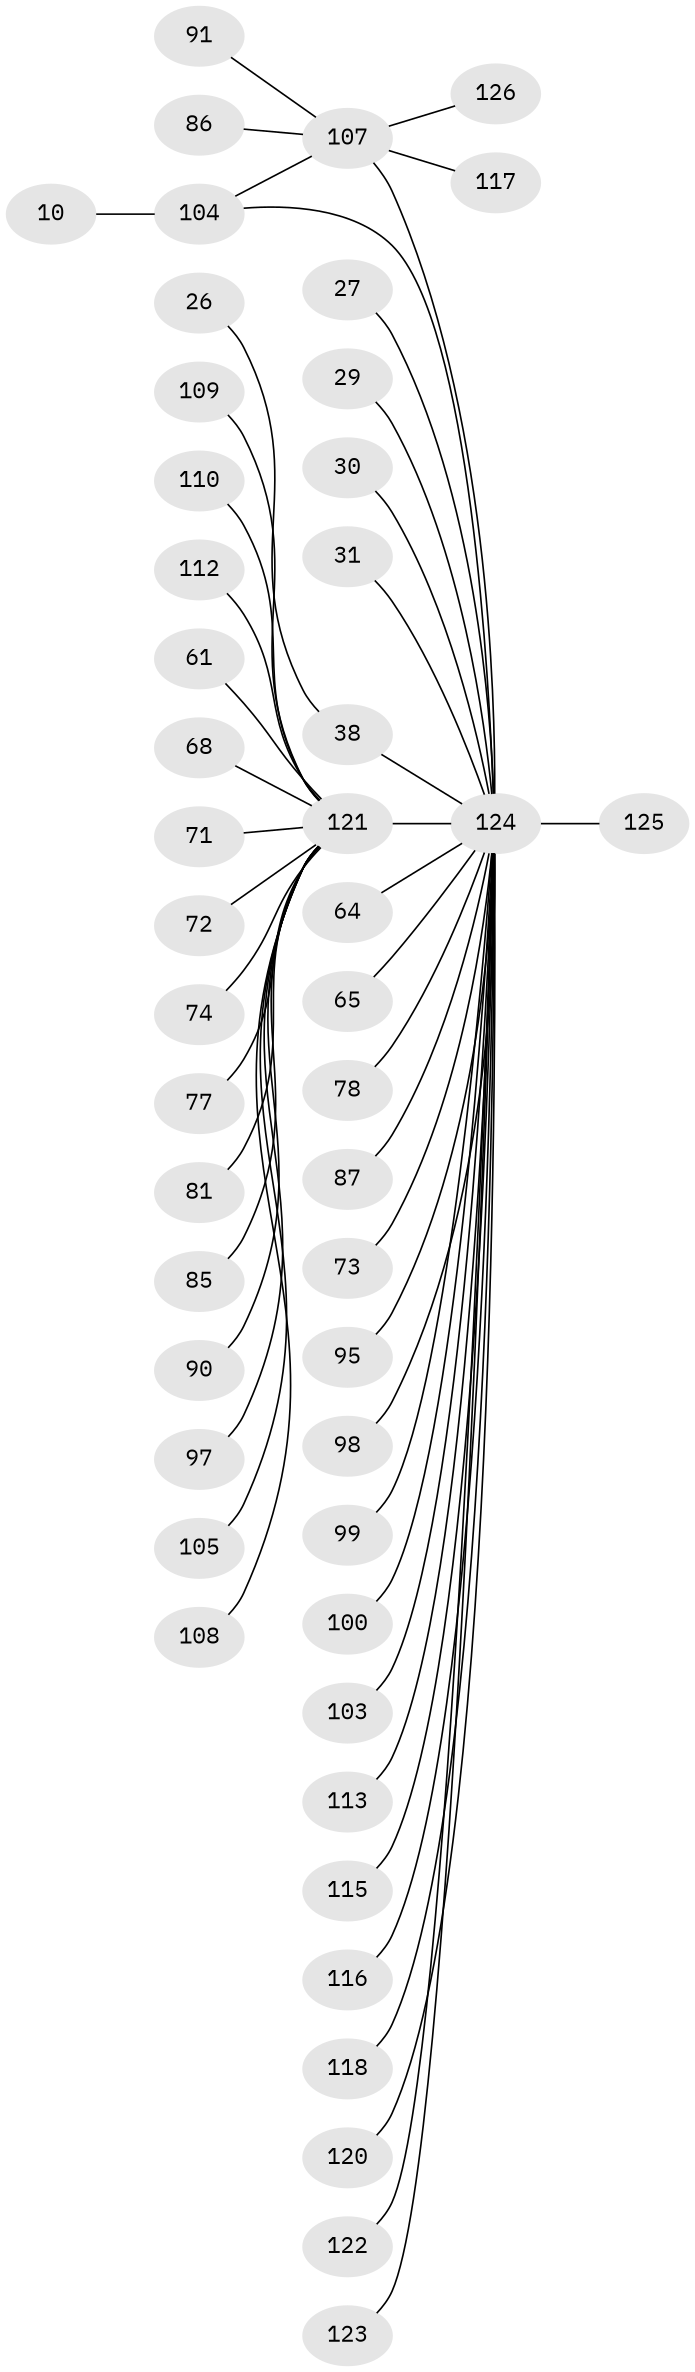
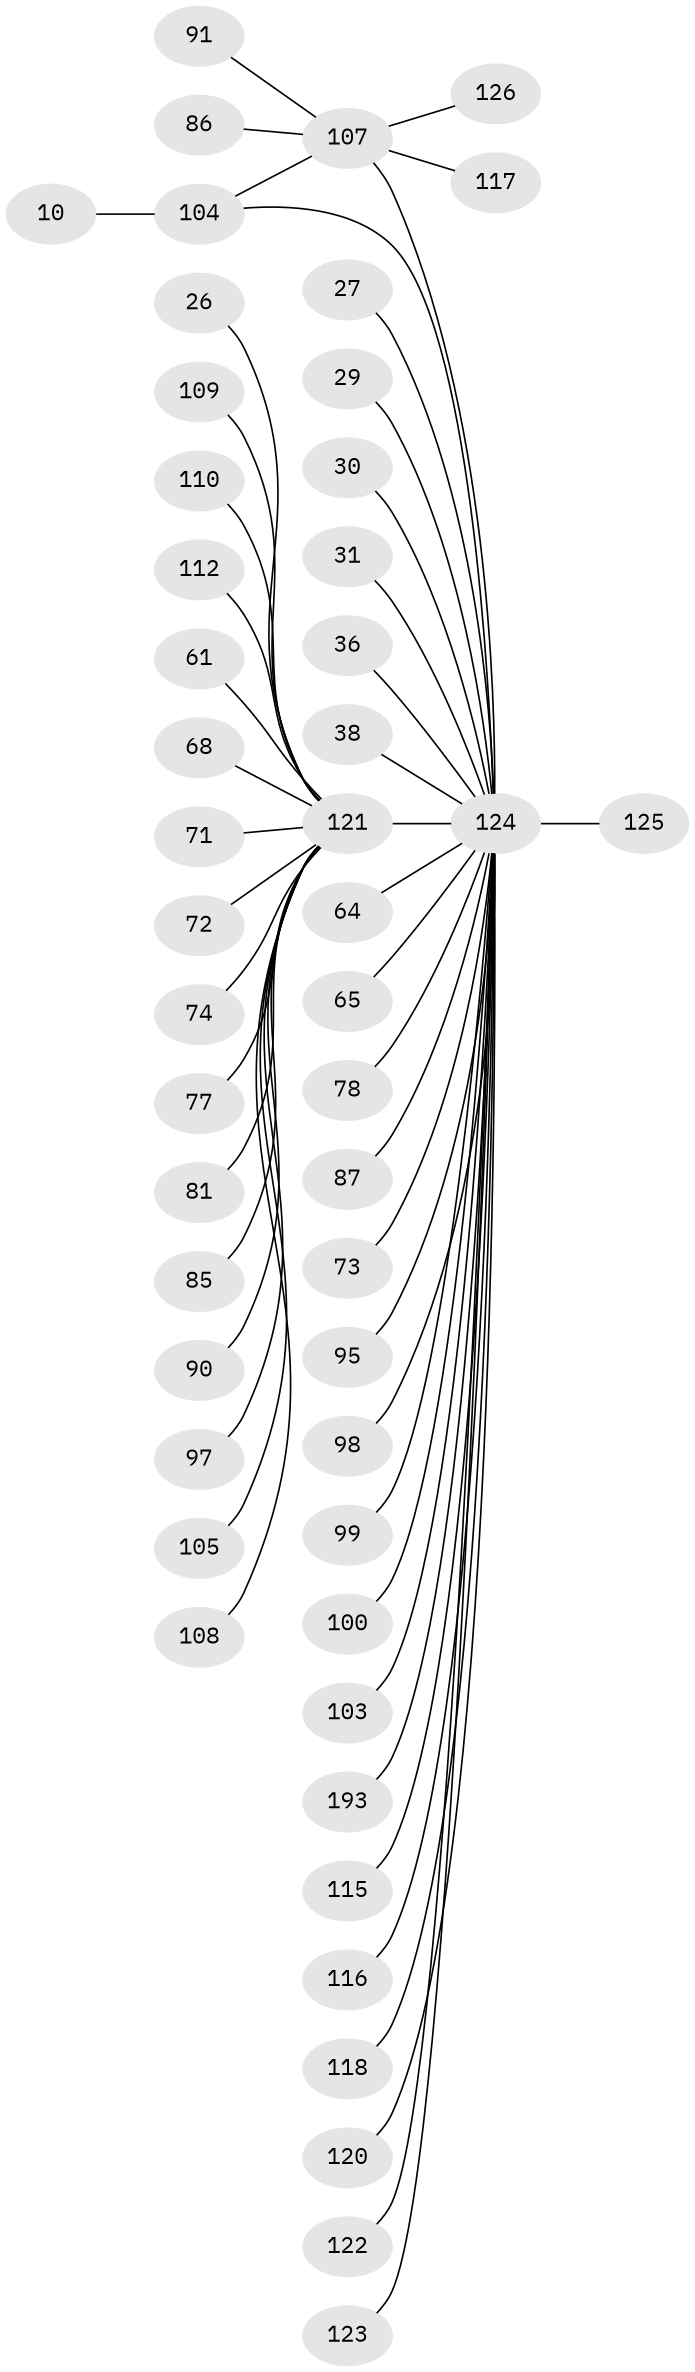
(275, 488) -> (277, 502)
none -> (348, 646)
(348, 1802) -> (348, 1802)
